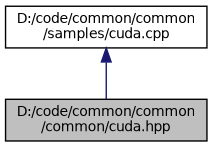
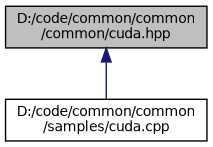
(106, 81) -> (106, 81)
